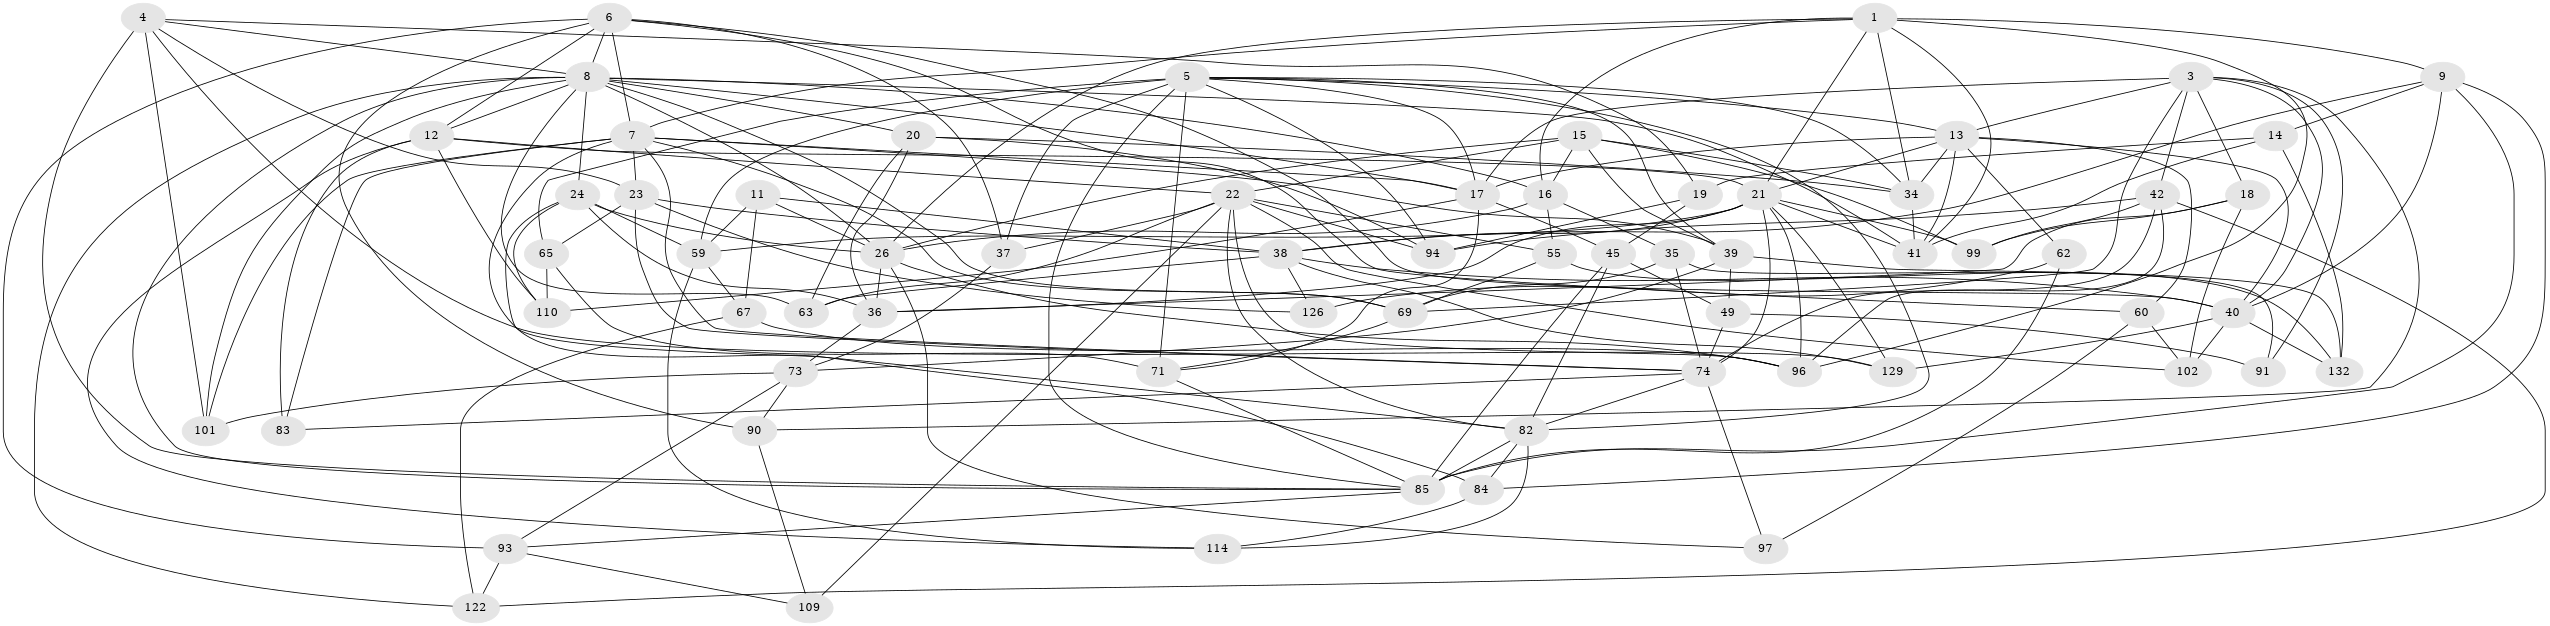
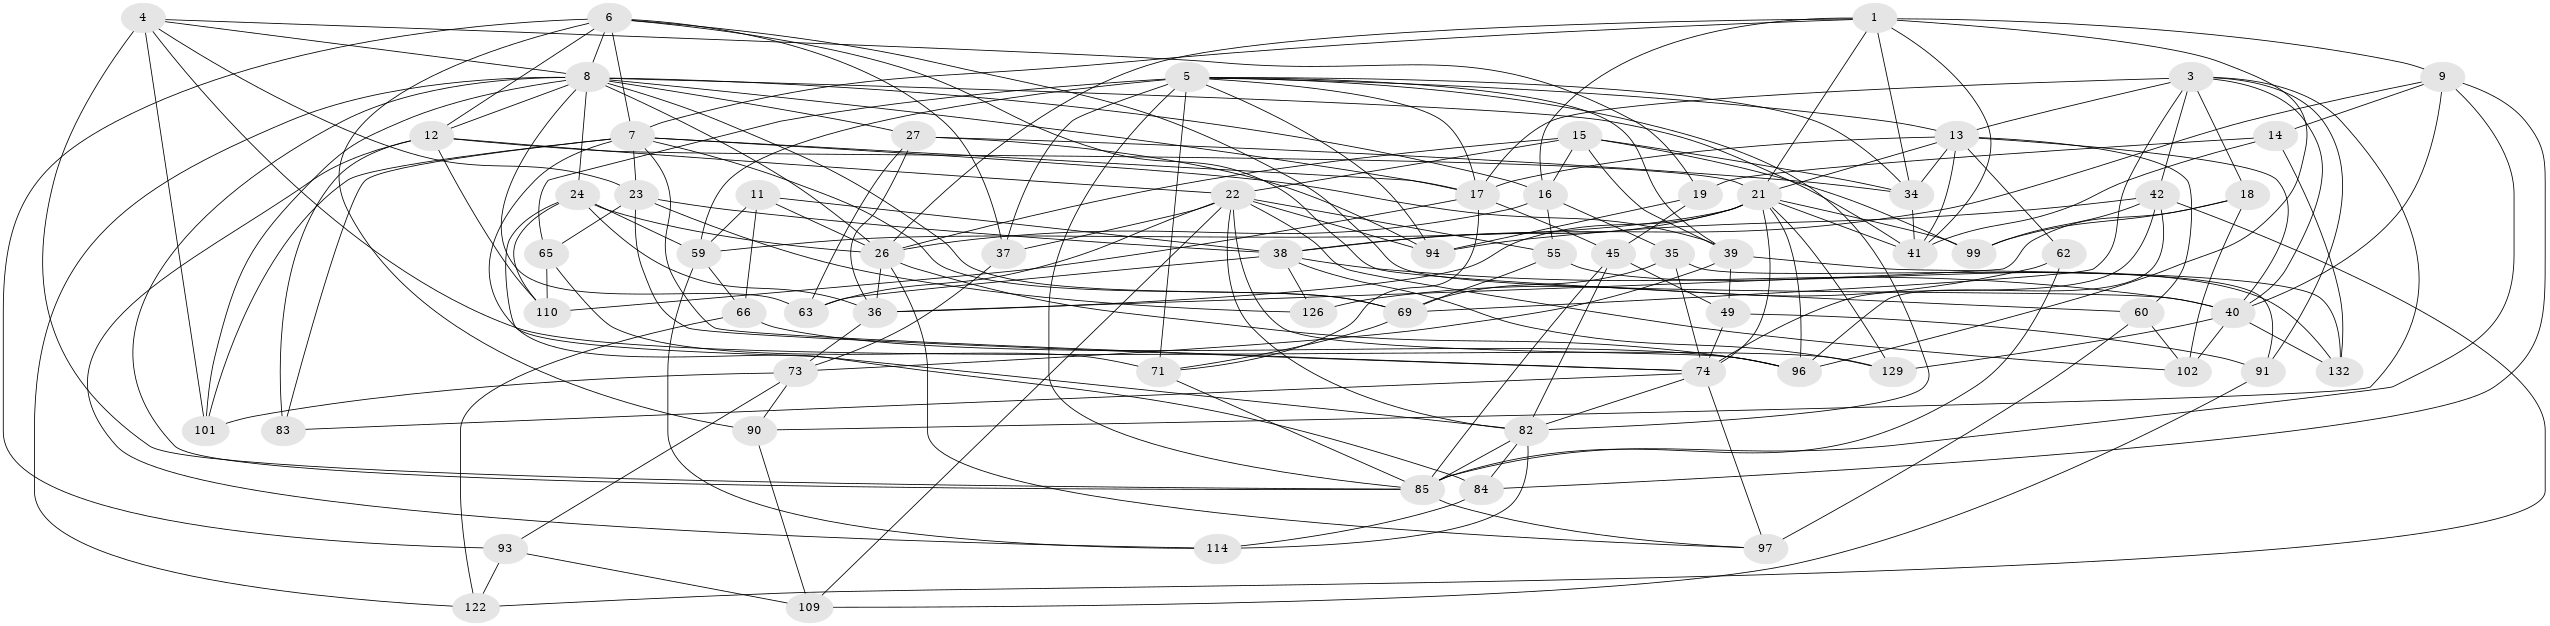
(914, 136) -> (914, 136)
(744, 313) -> (744, 313)
(964, 520) -> (1590, 533)
none -> (1559, 590)
